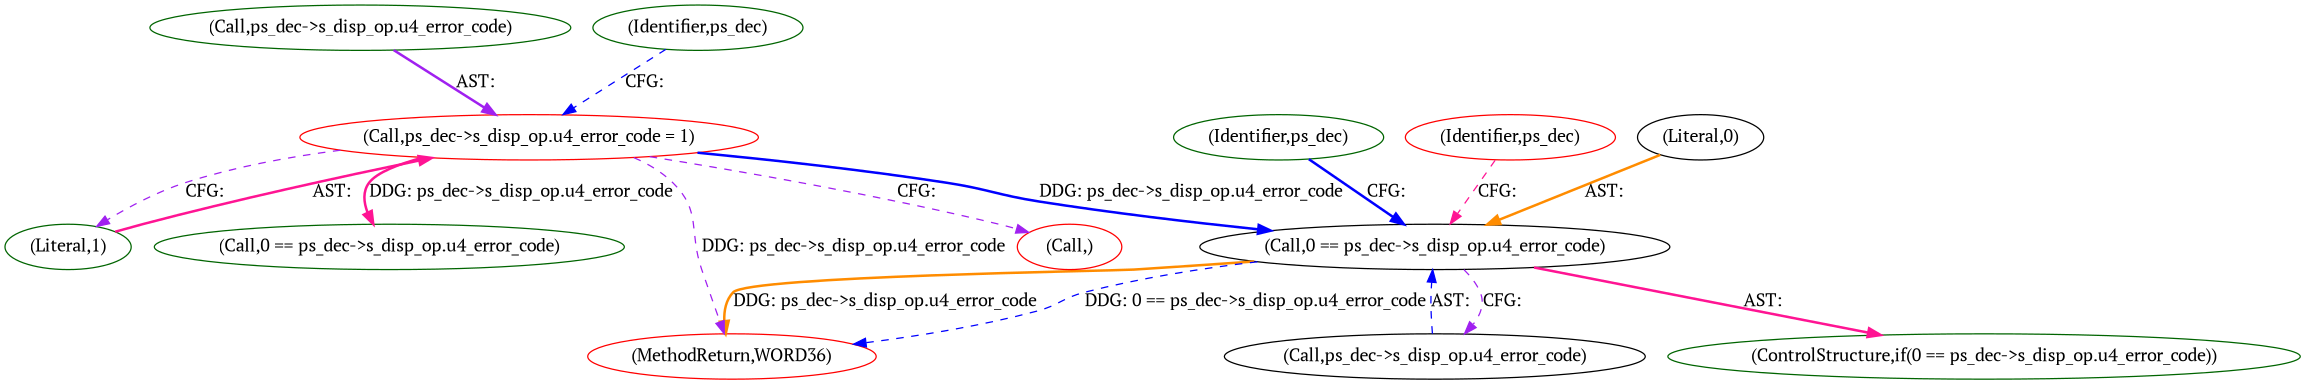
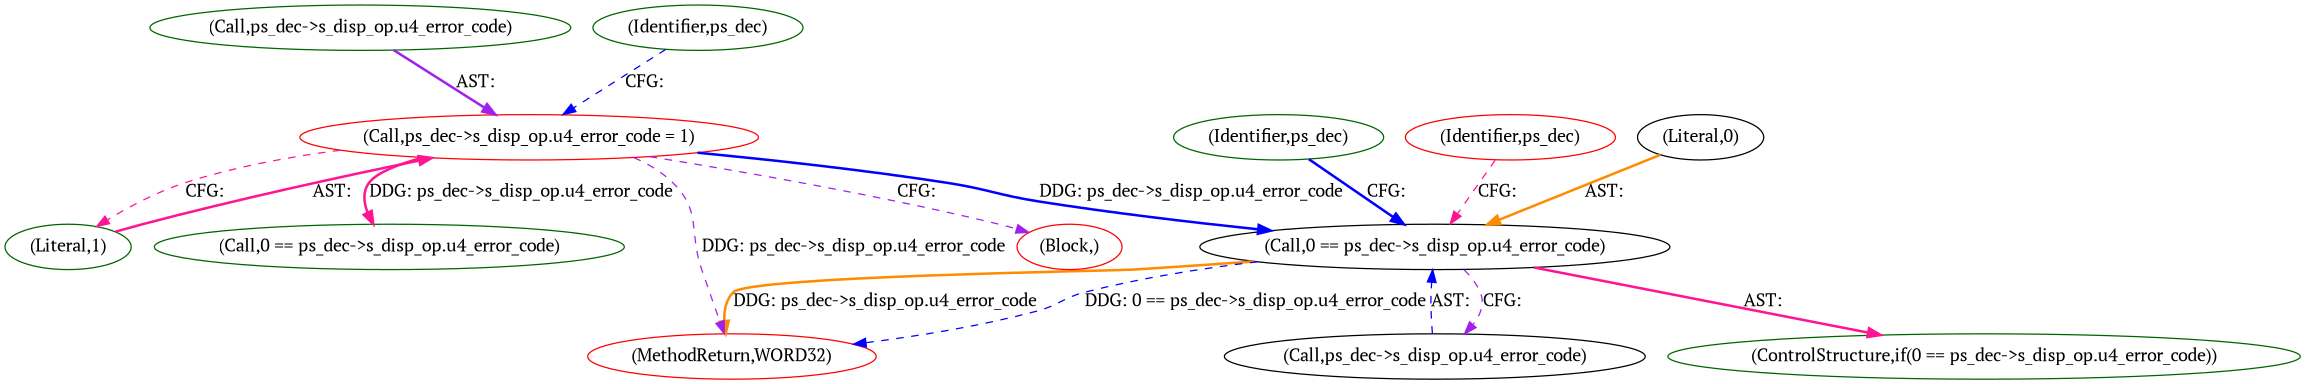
(220, 173) -> (220, 173)
(1070, 247) -> (1070, 247)
(732, 357) -> (732, 357)
